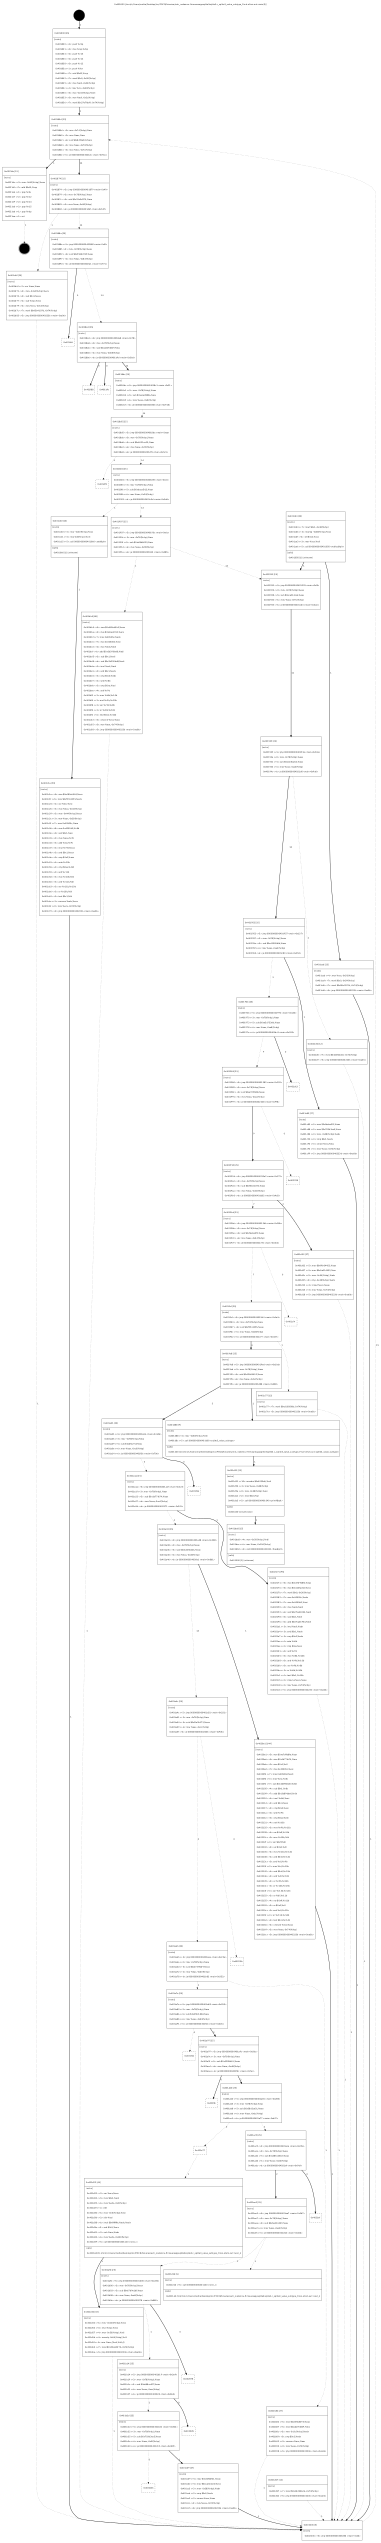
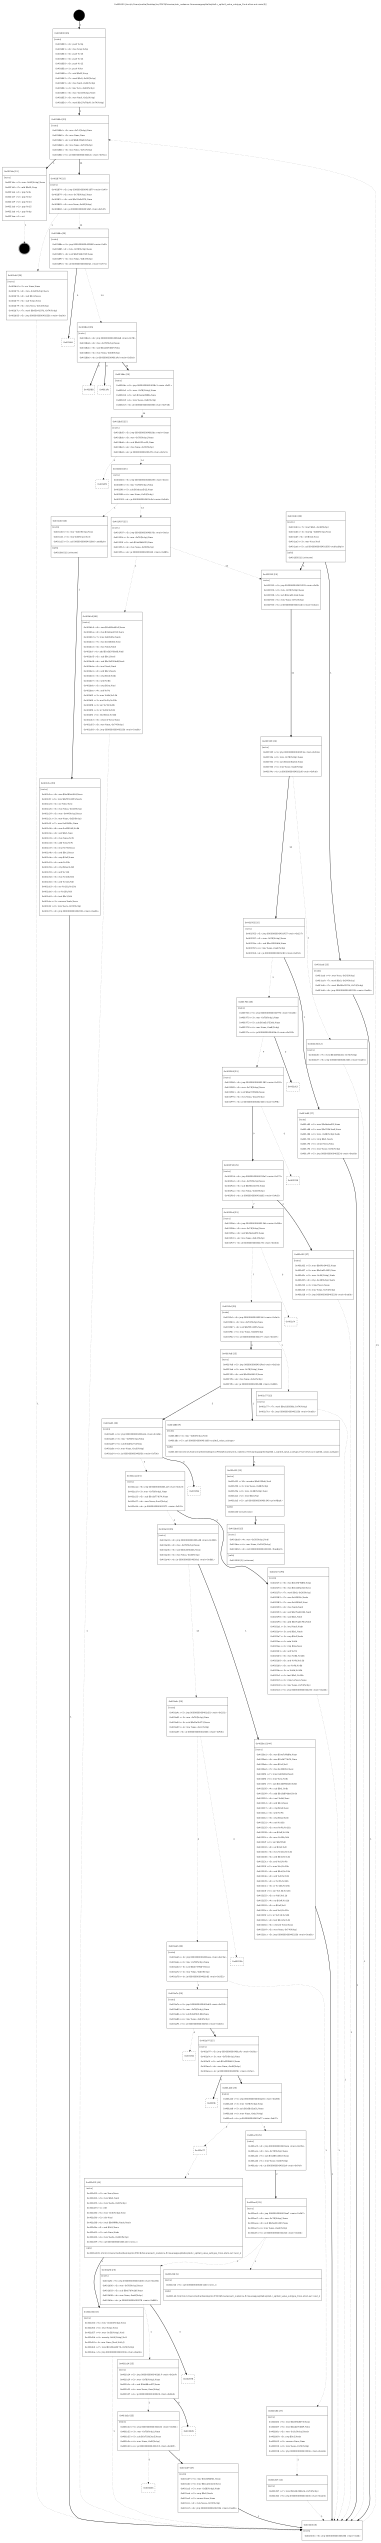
(315, 2218) -> none
(258, 2503) -> (297, 2465)
